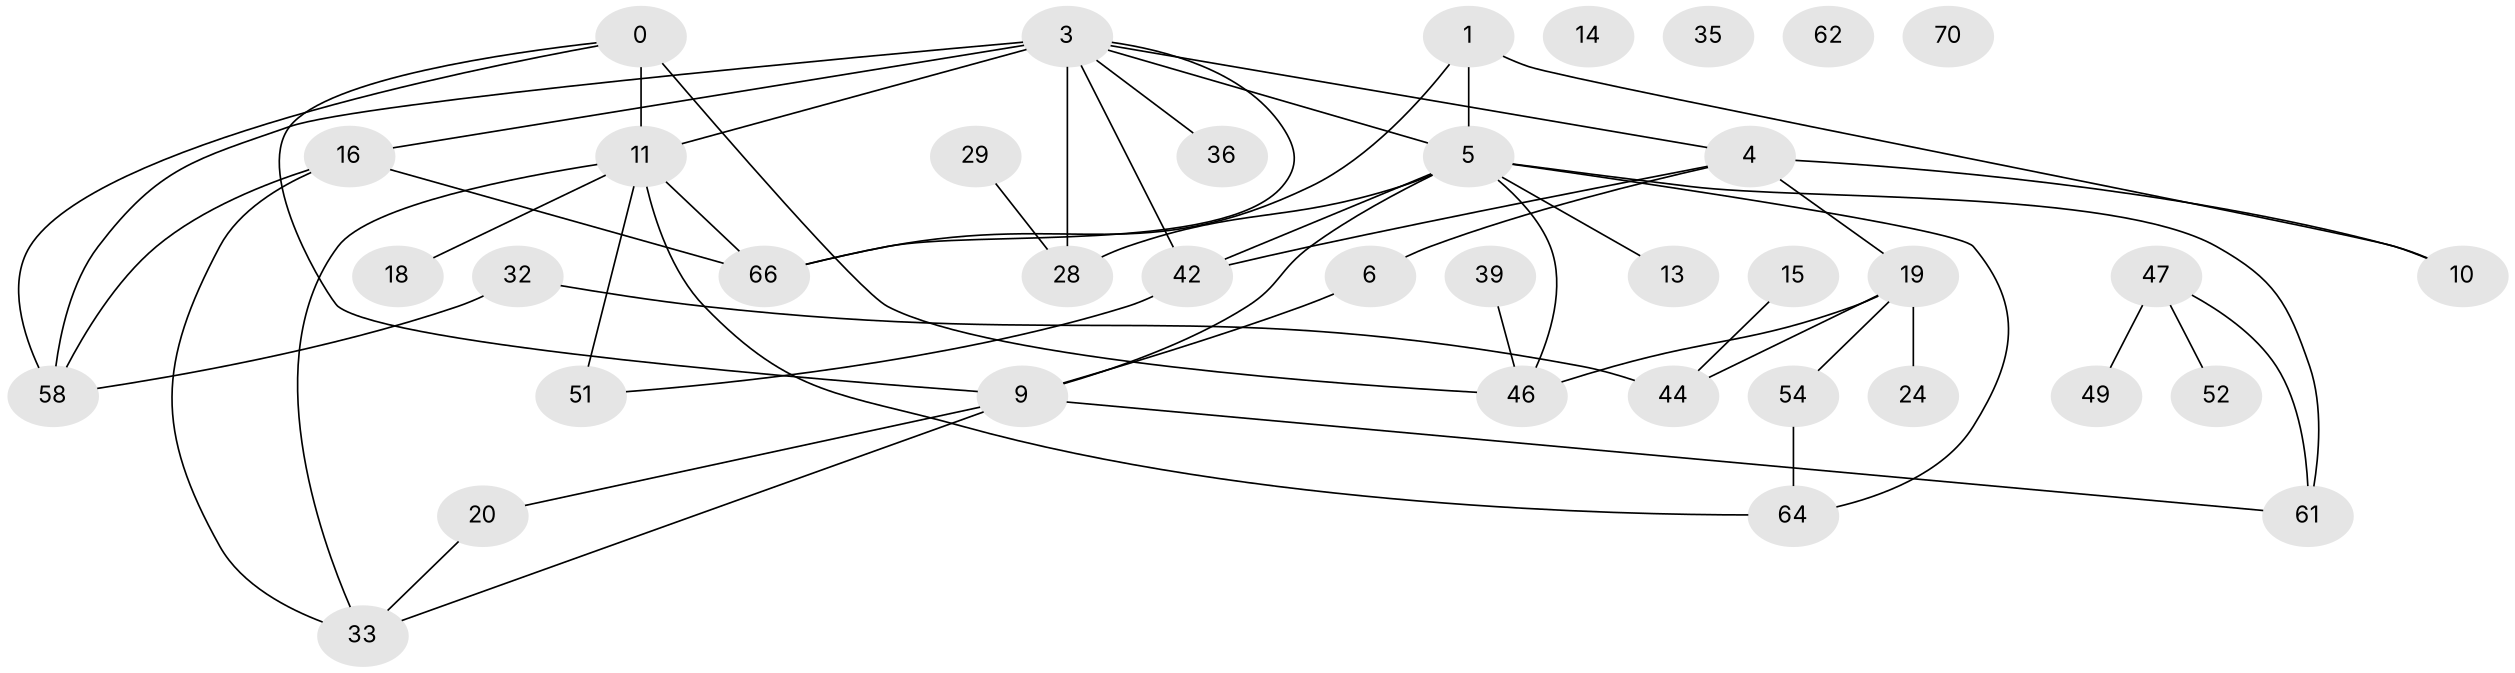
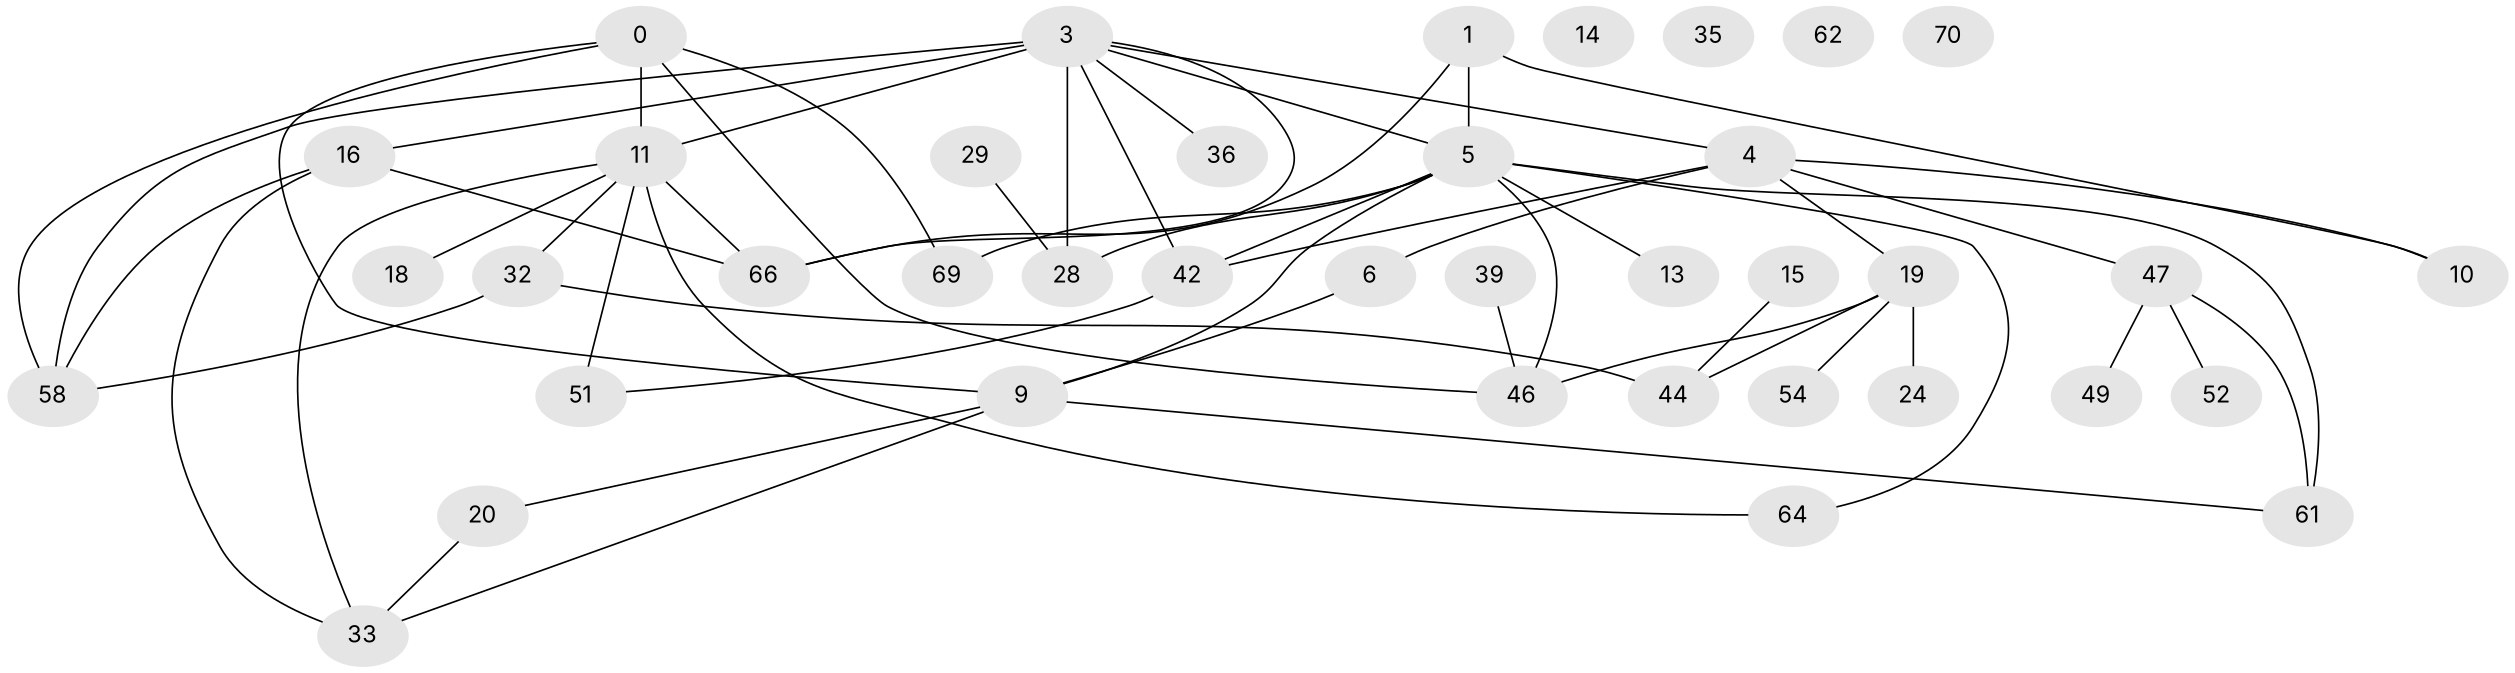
none -> (583, 213)
none -> (1953, 216)
none -> (947, 276)
(1794, 456) -> none
